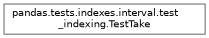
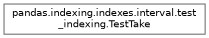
(105, 19) -> (105, 19)
